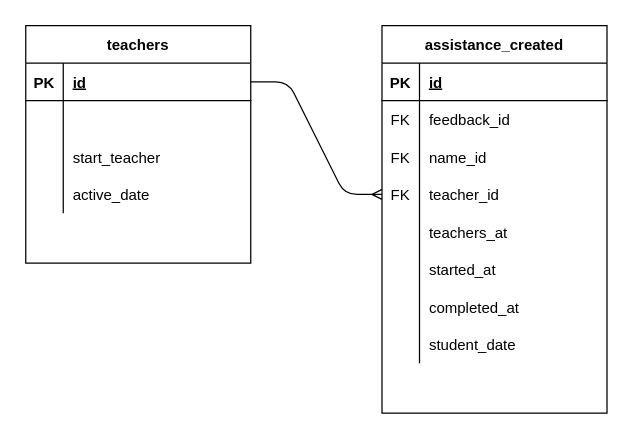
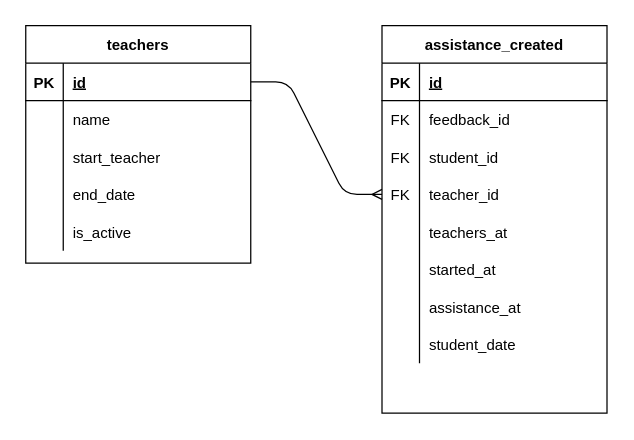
none -> (157, 119)
(456, 158) -> (469, 158)
(117, 195) -> (106, 195)
none -> (157, 232)
(477, 308) -> (481, 308)
